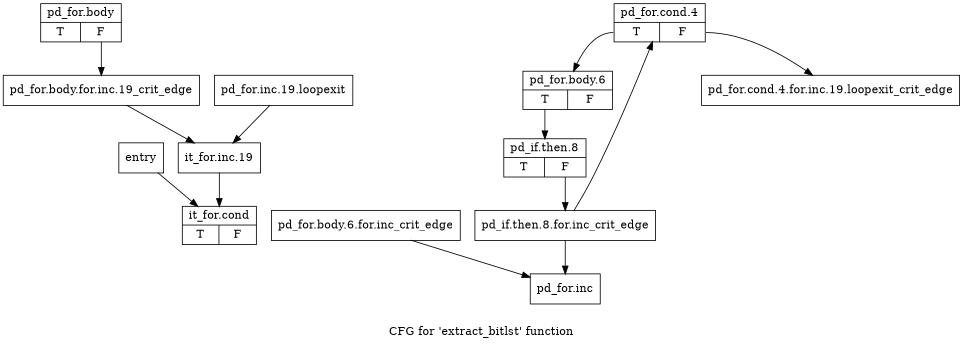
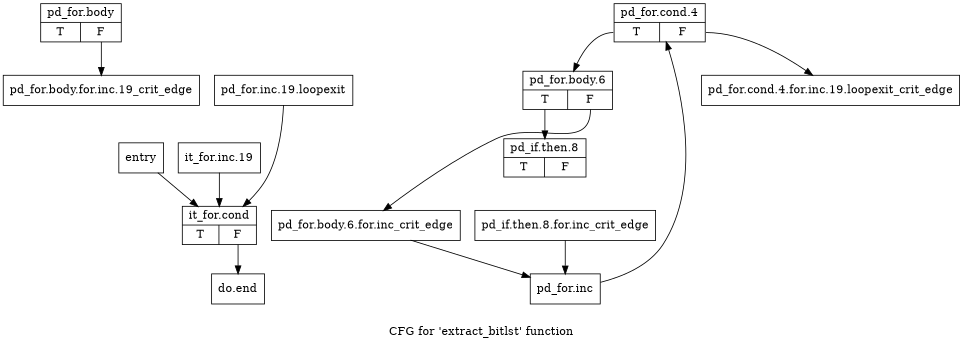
(254, 121) -> (275, 157)
(157, 122) -> none
(615, 131) -> (683, 185)
none -> (489, 142)
(565, 190) -> none
none -> (238, 289)
